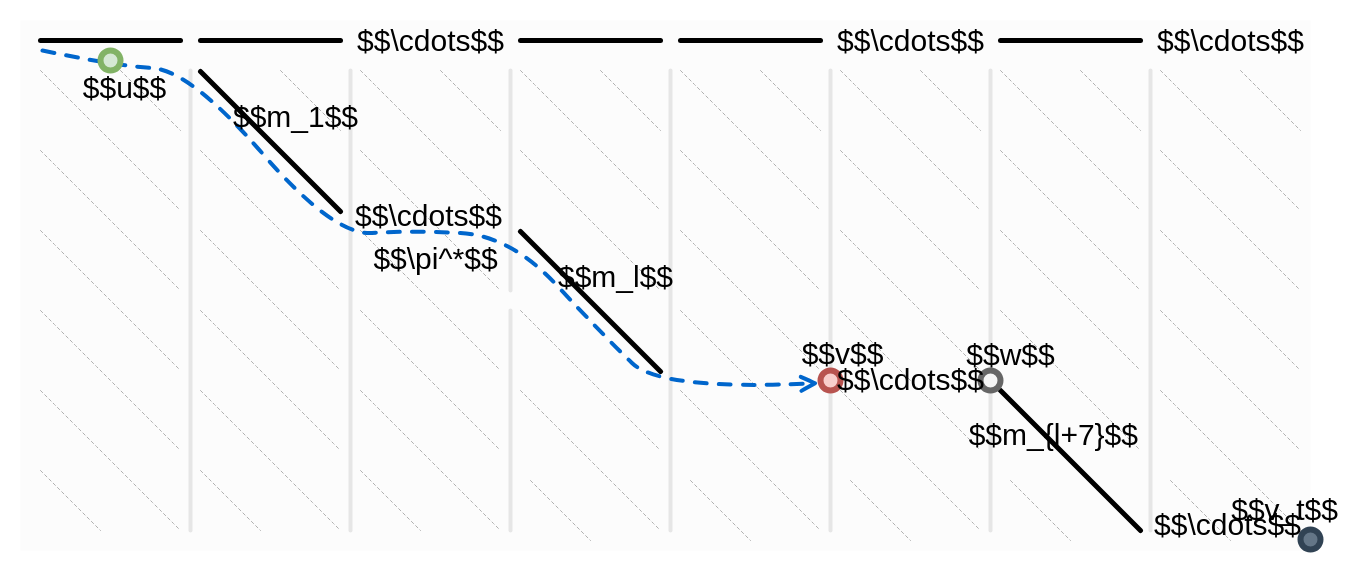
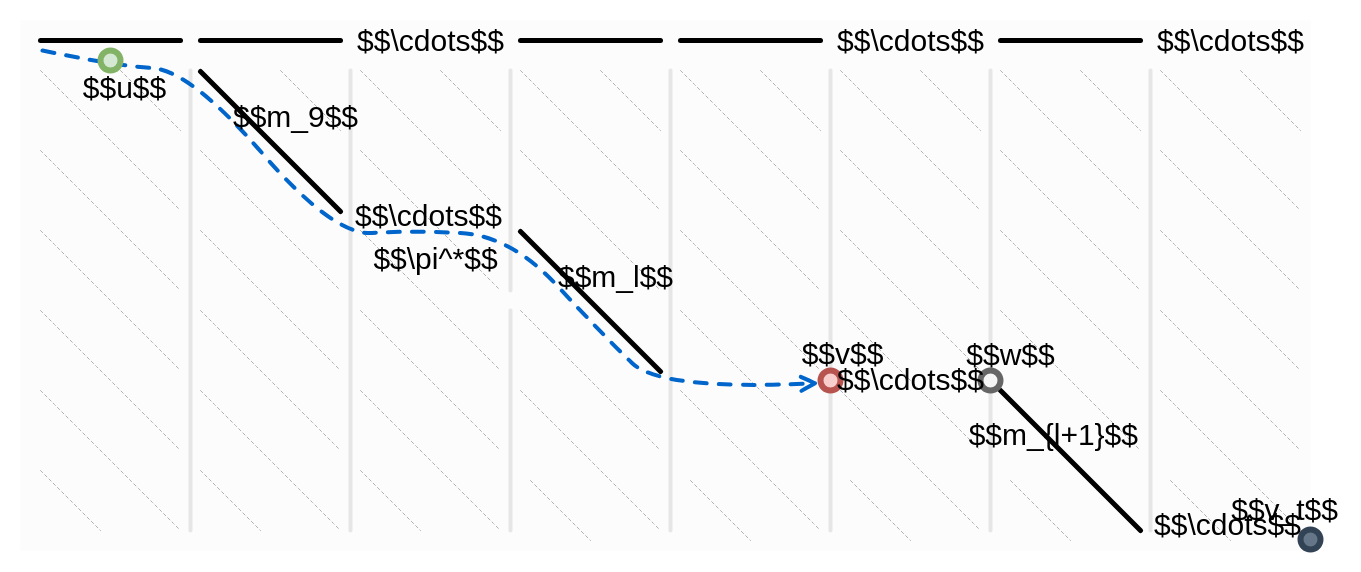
(296, 117) -> (296, 117)
(1050, 435) -> (1050, 435)
